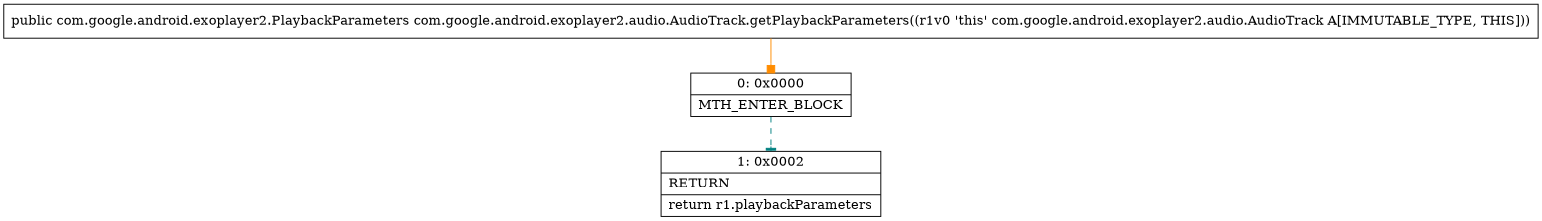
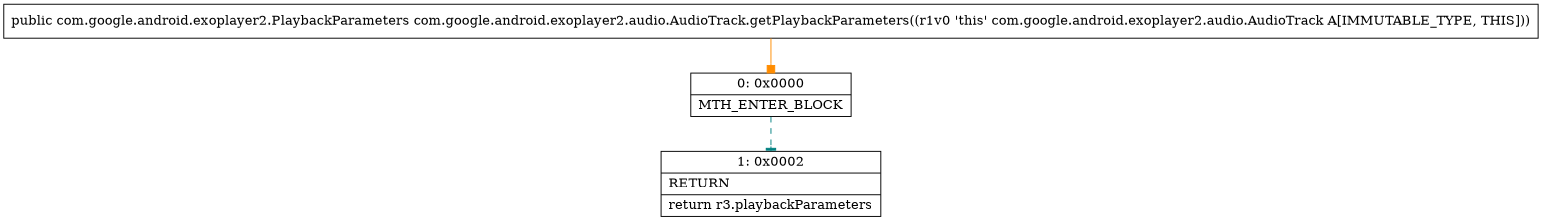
(771, 205) -> (771, 205)
